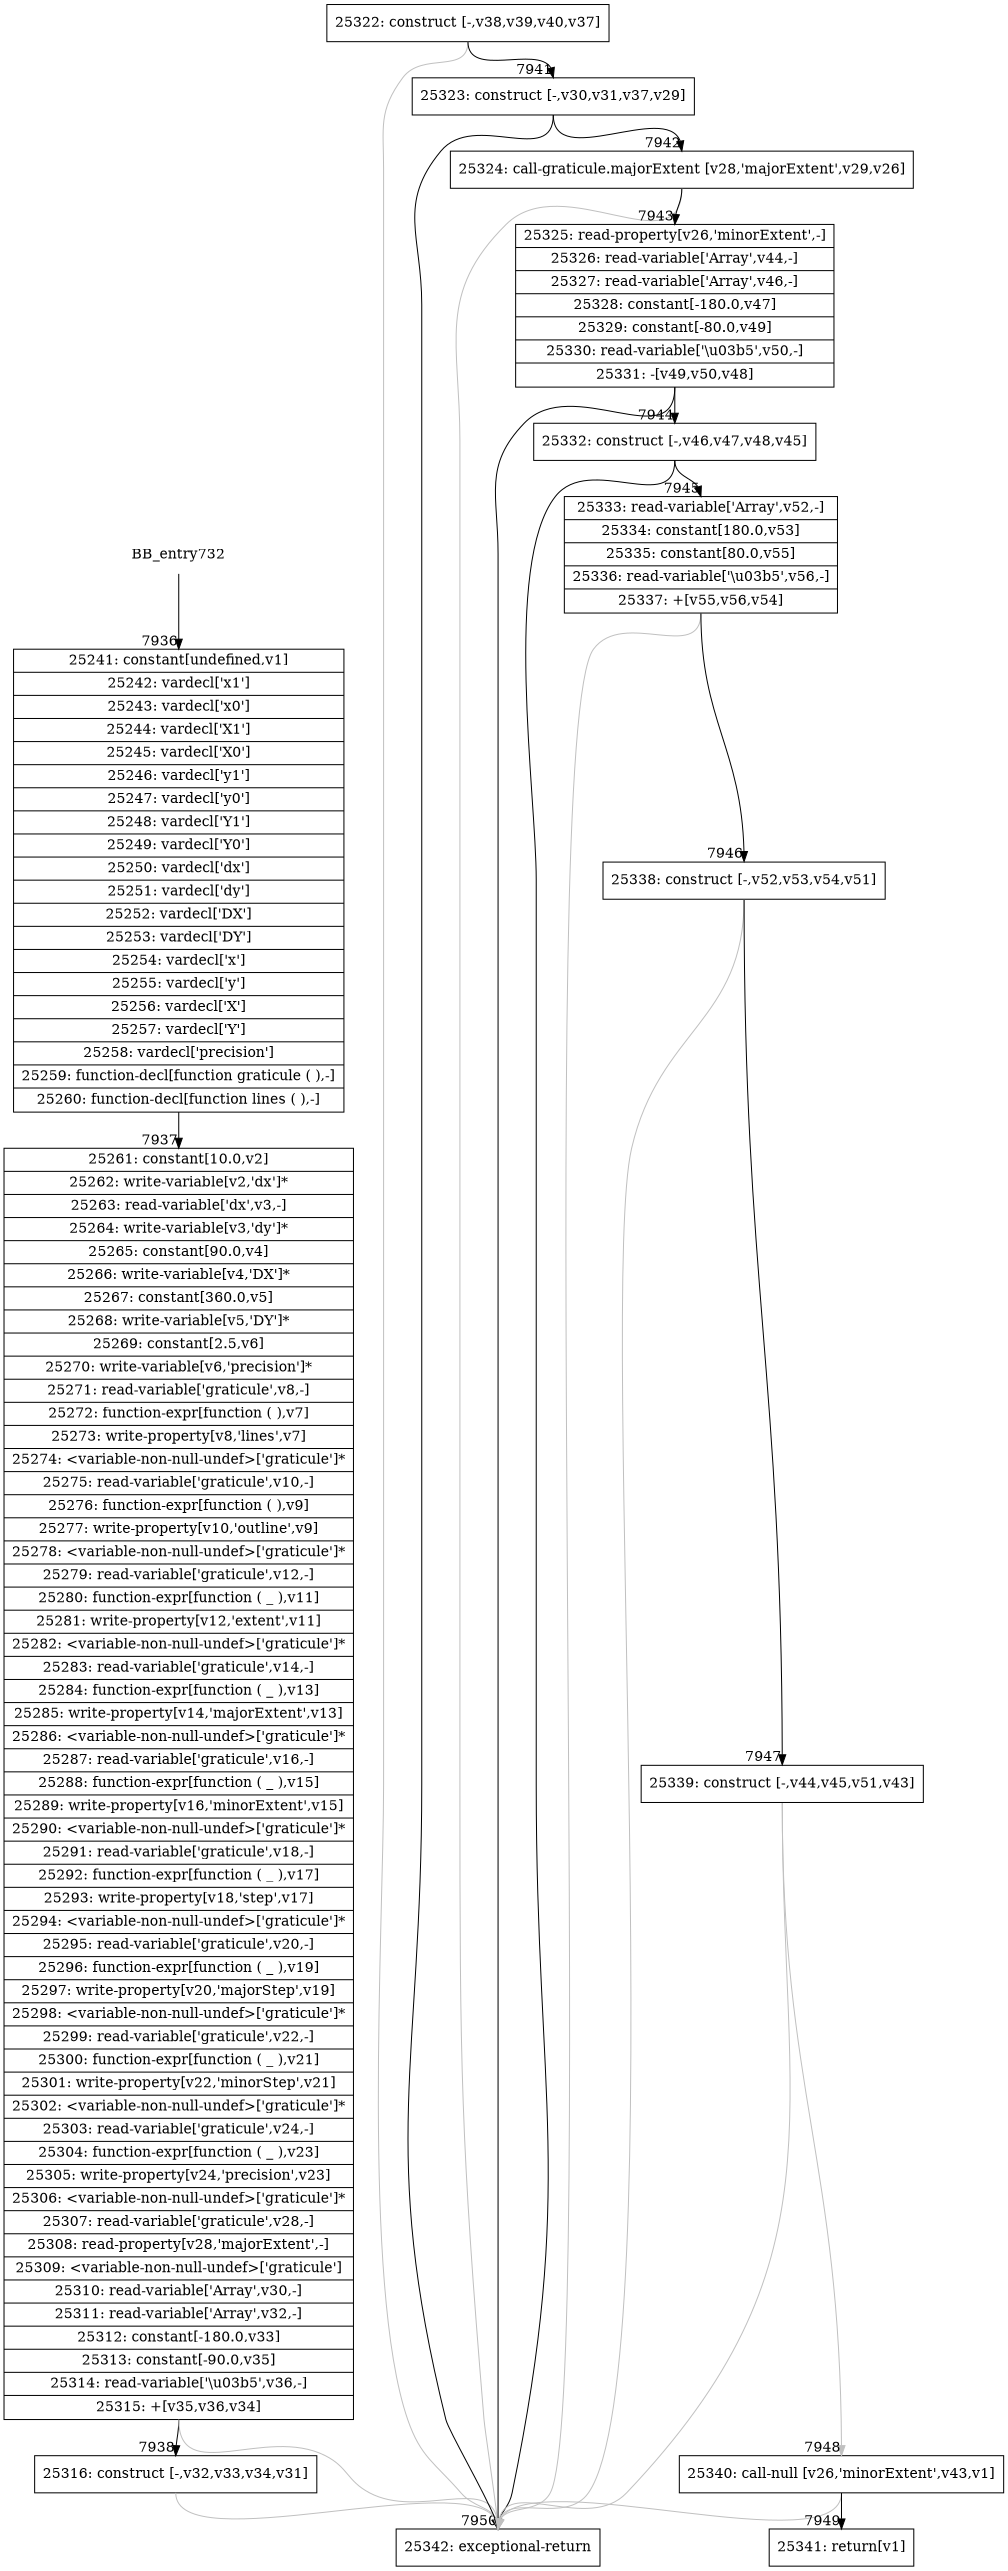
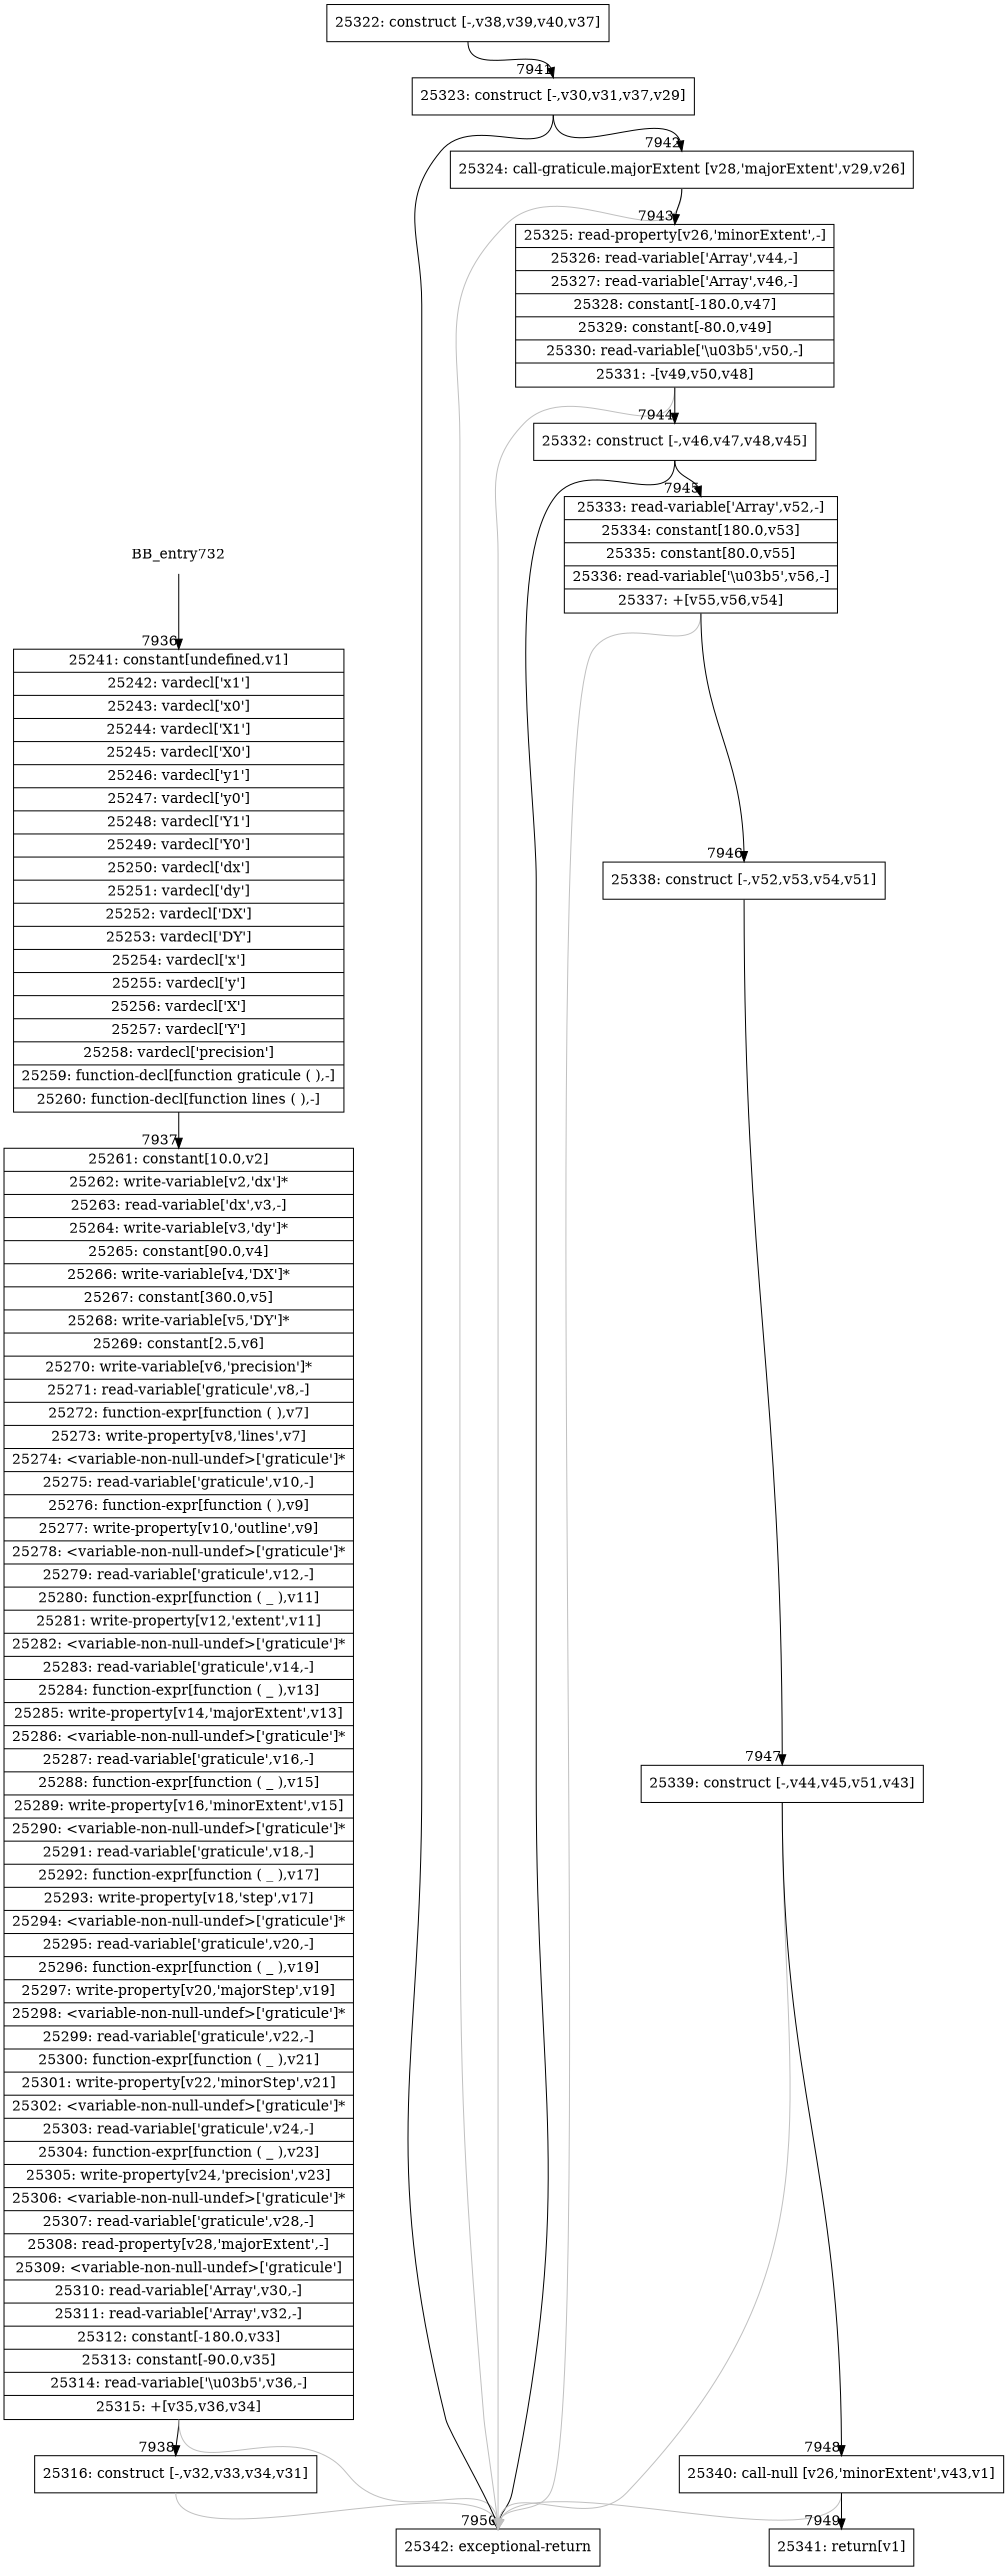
(384, 1275) -> none
(498, 1380) -> (498, 1380)
(628, 1732) -> none
(811, 2124) -> (811, 2124)
